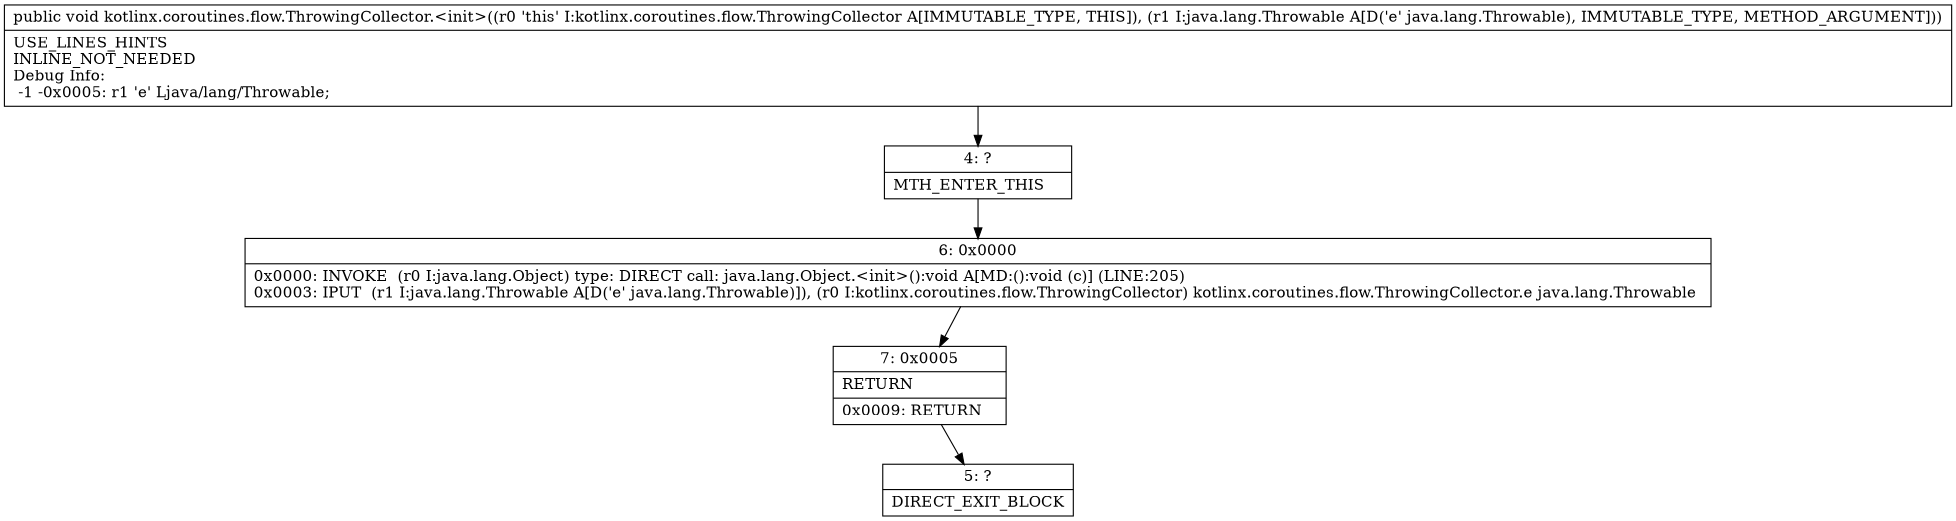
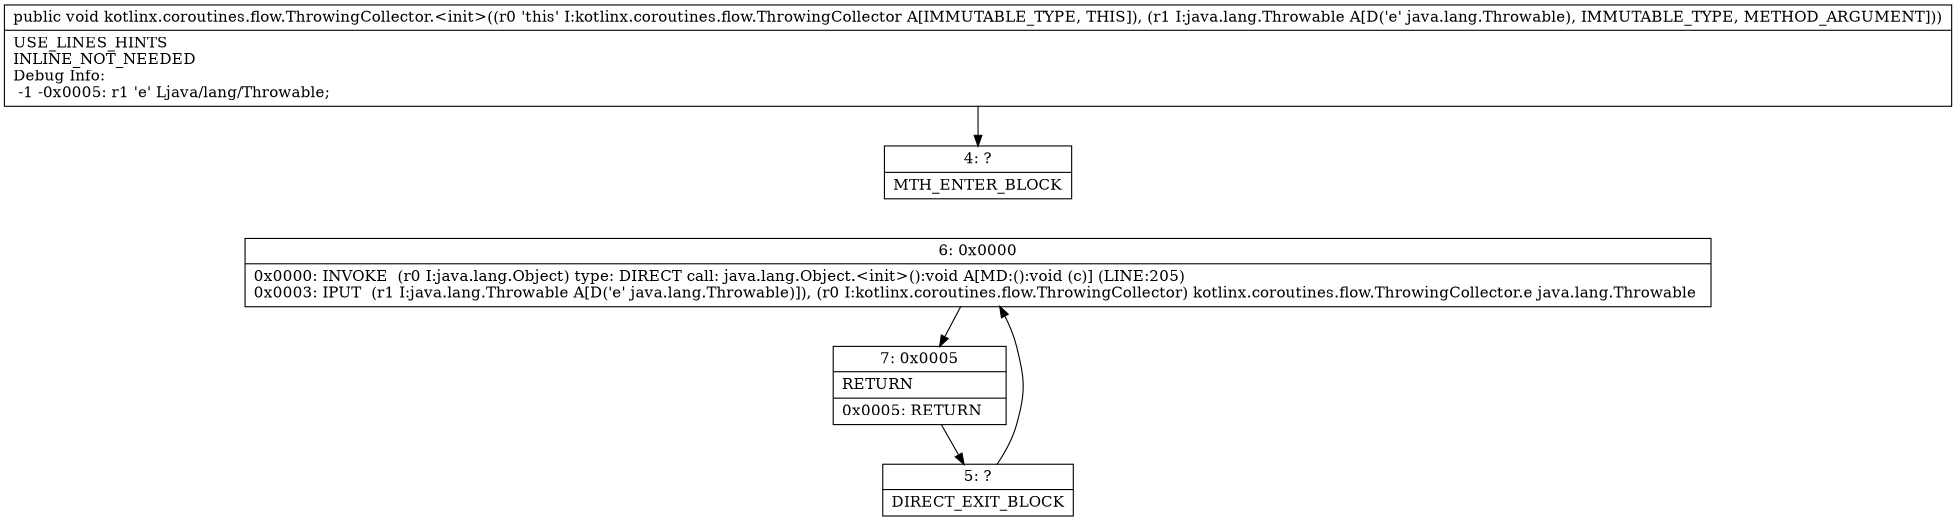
(969, 185) -> (978, 185)
(978, 213) -> (1023, 392)
(920, 411) -> (920, 411)
